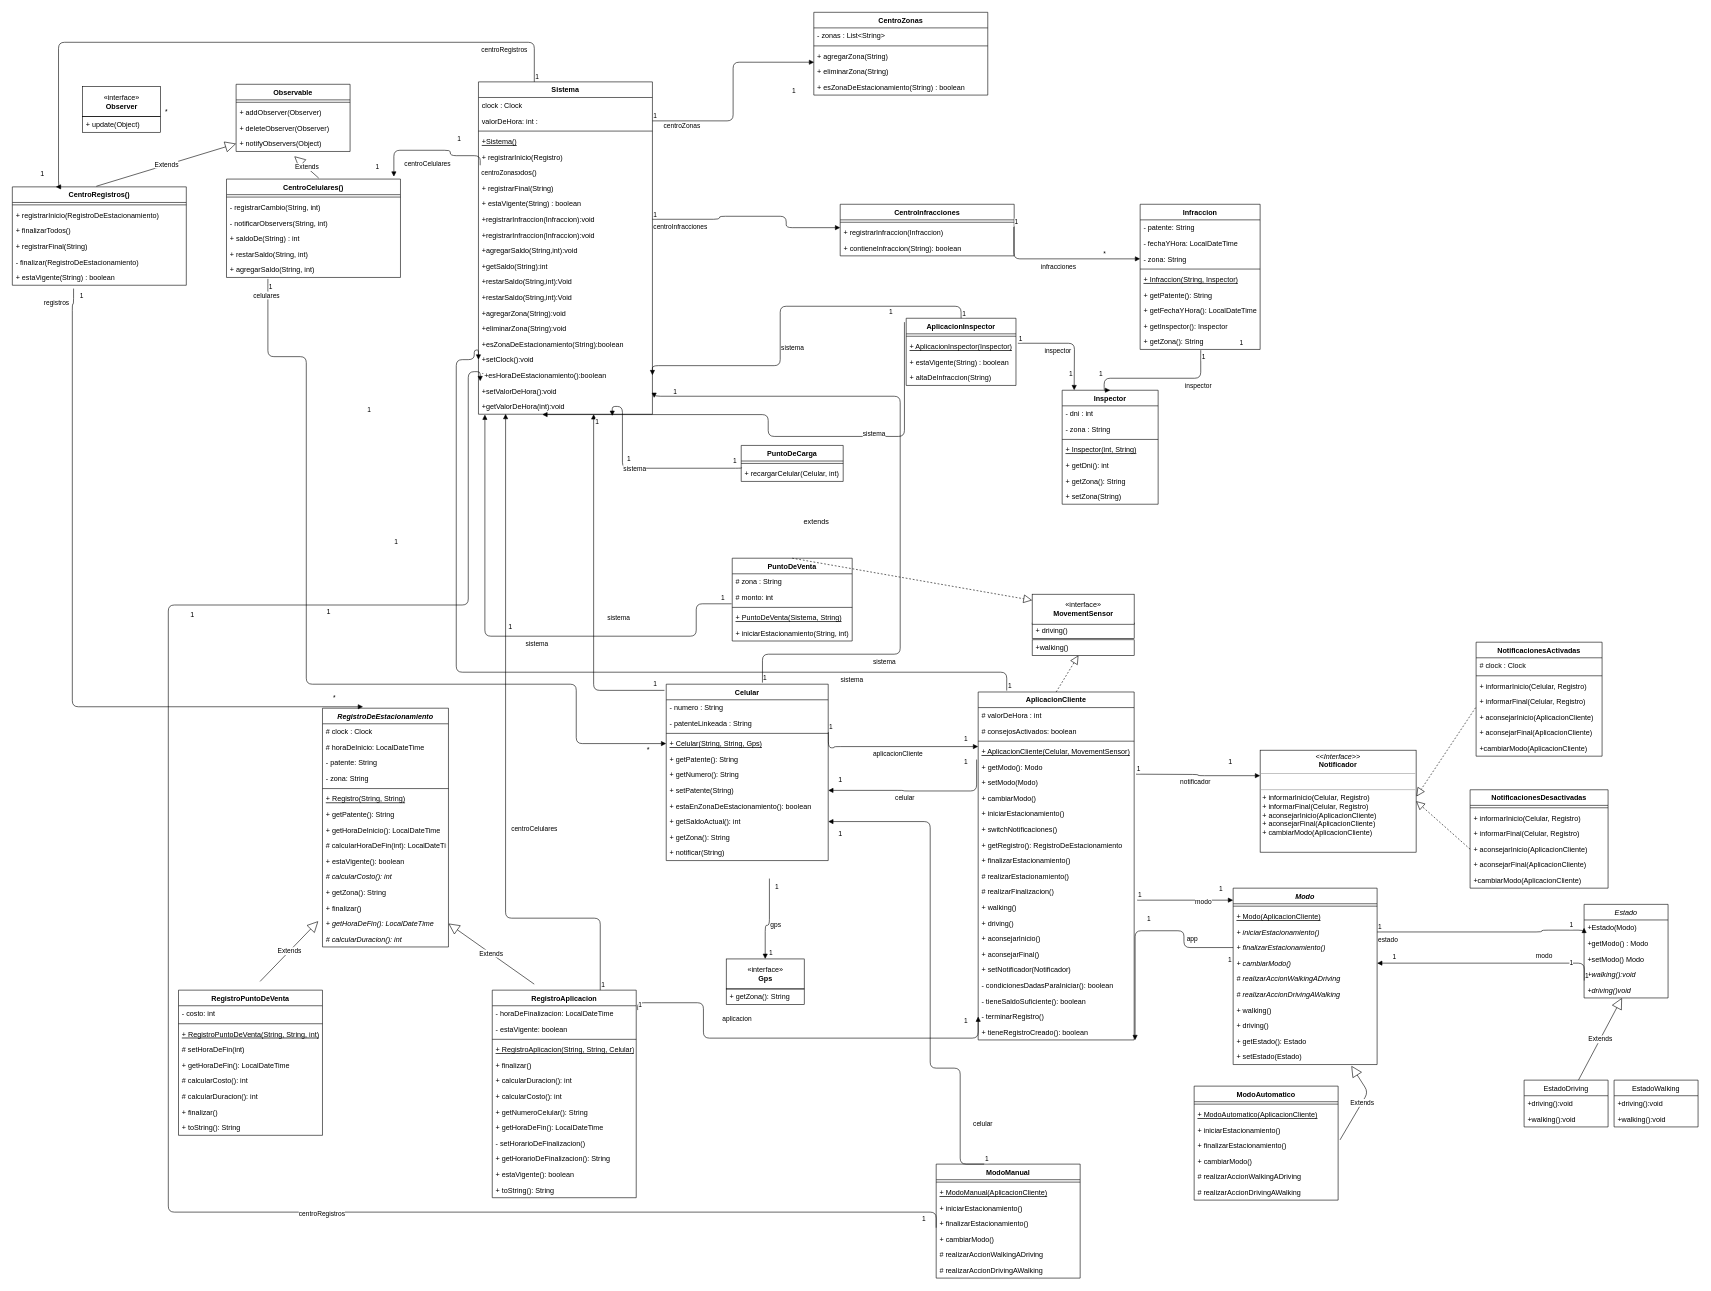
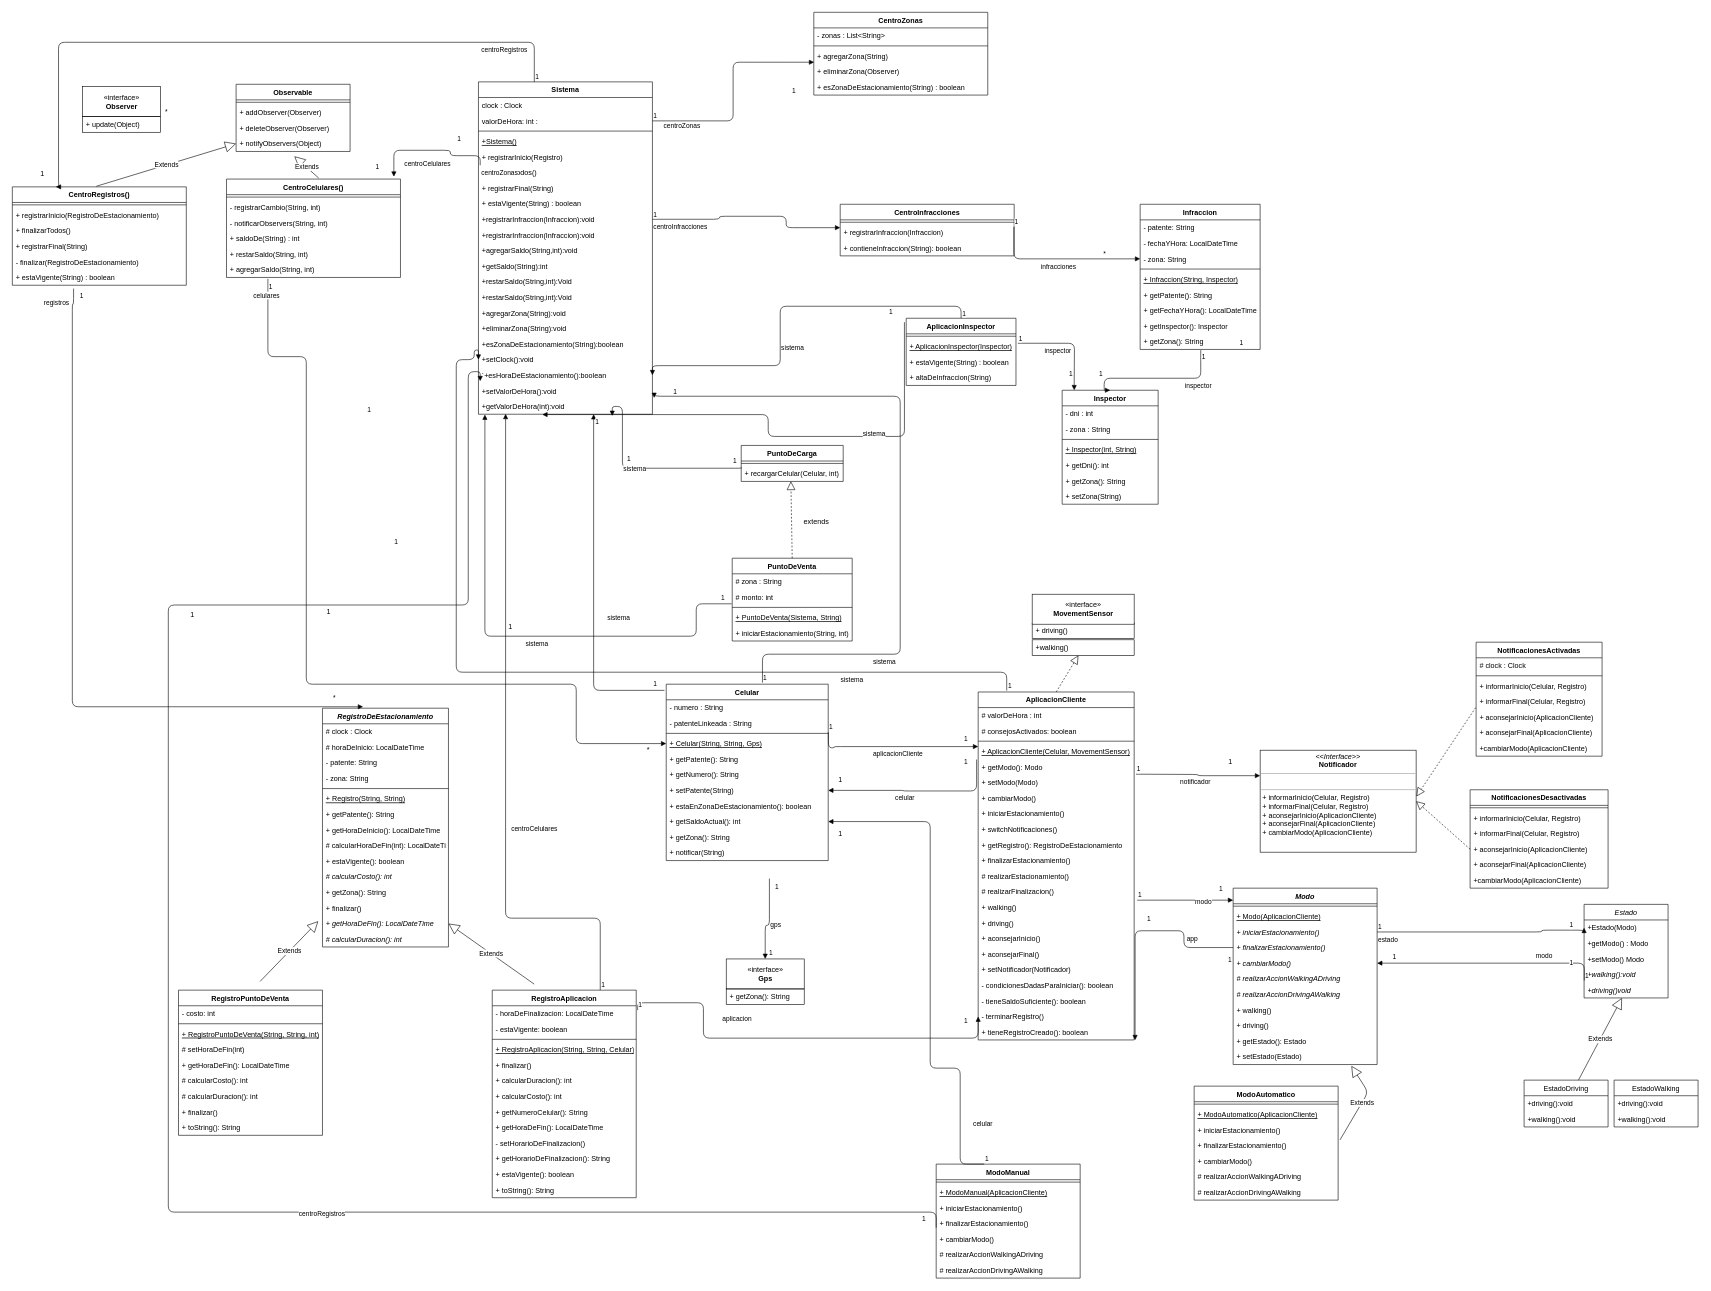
(857, 72) -> (862, 72)
(908, 579) -> (792, 524)
